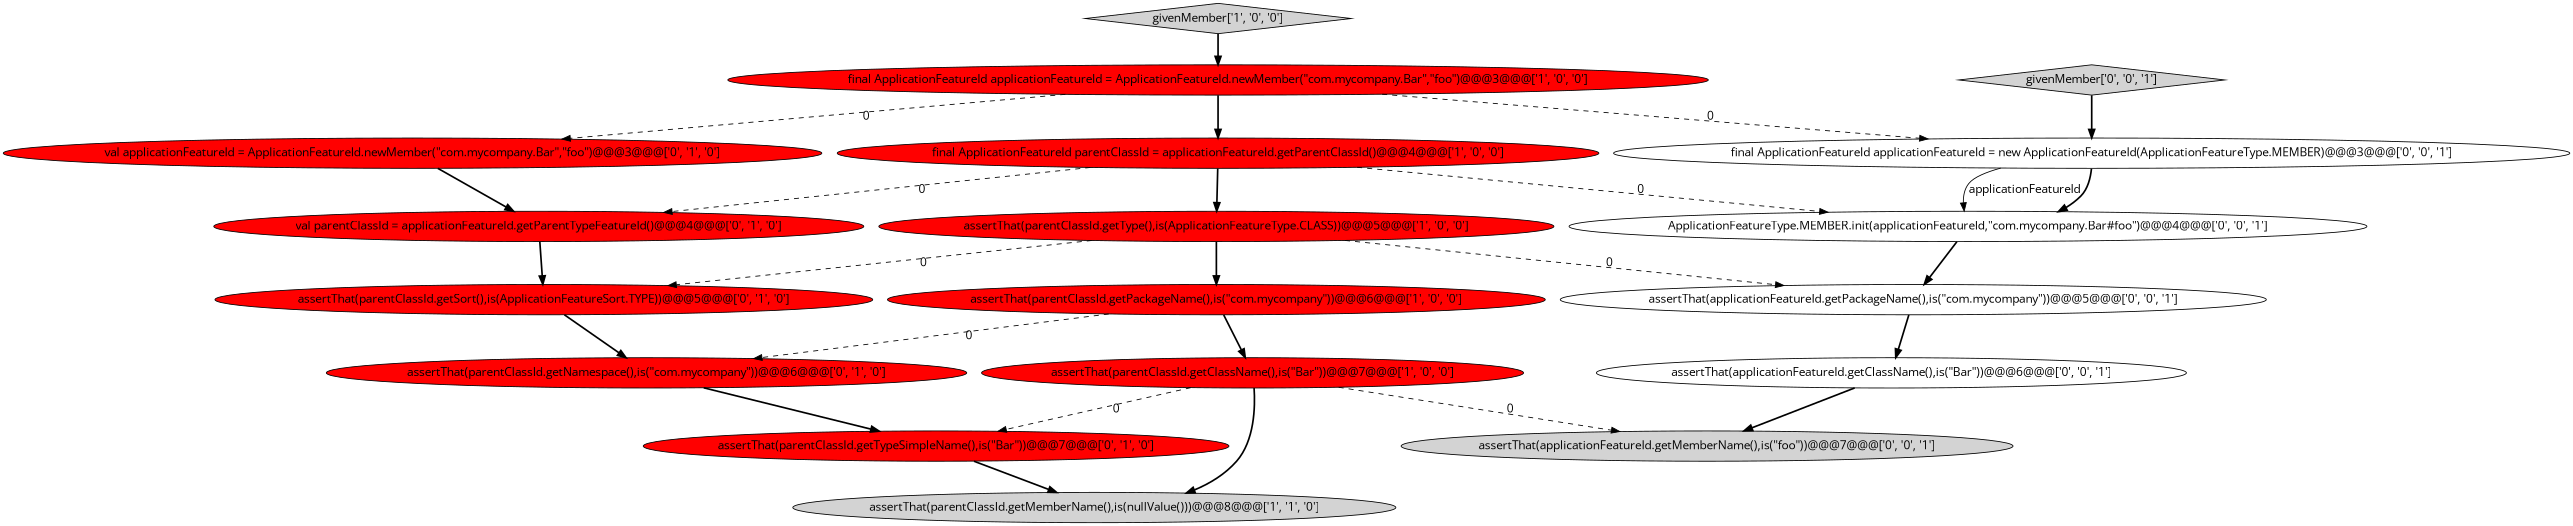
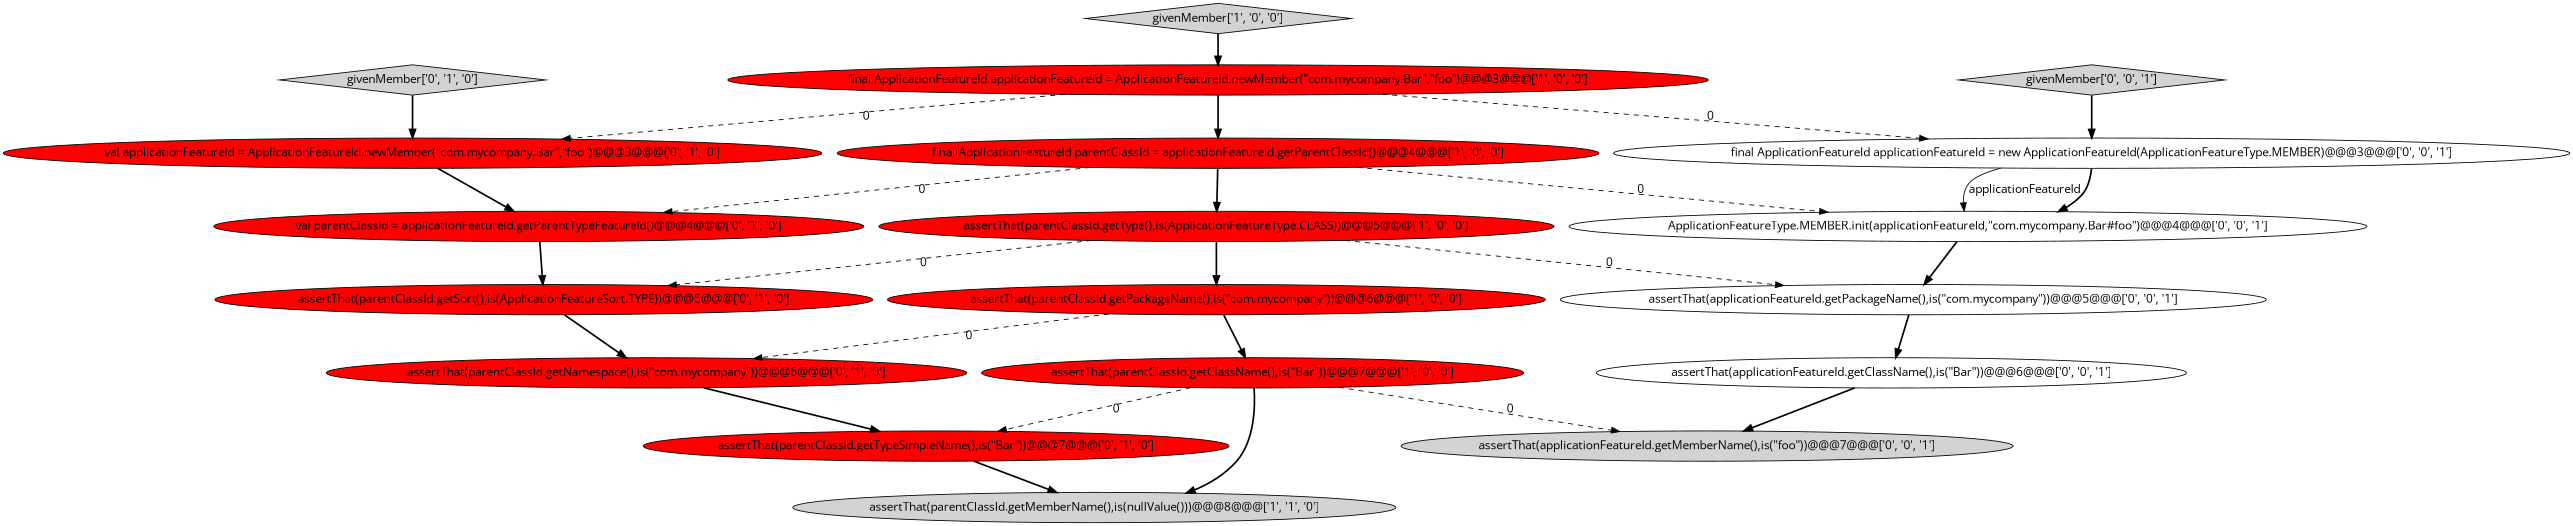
none -> (413, 80)
